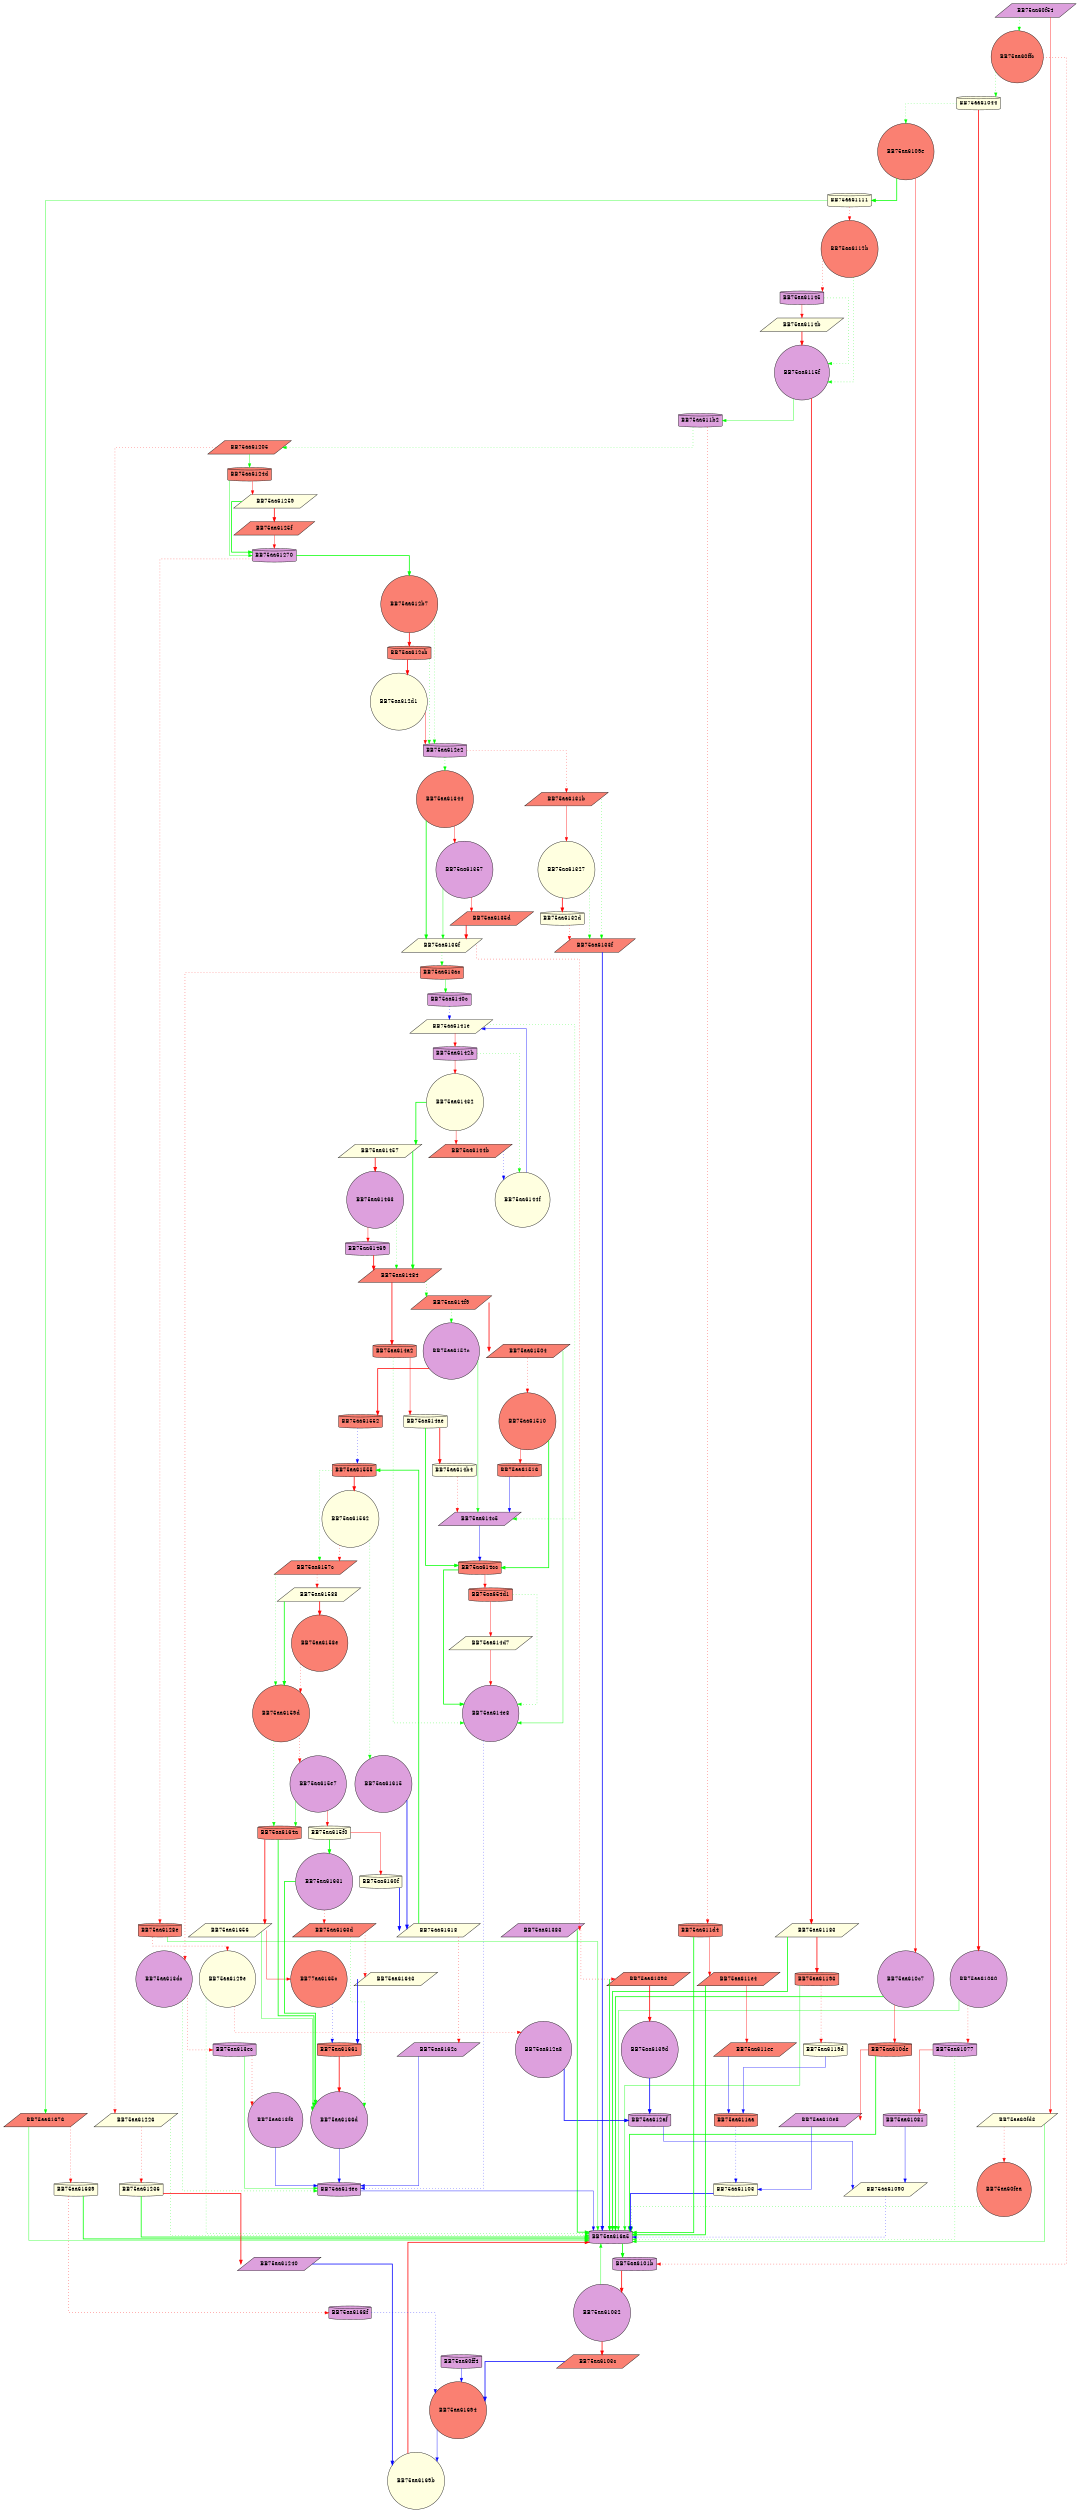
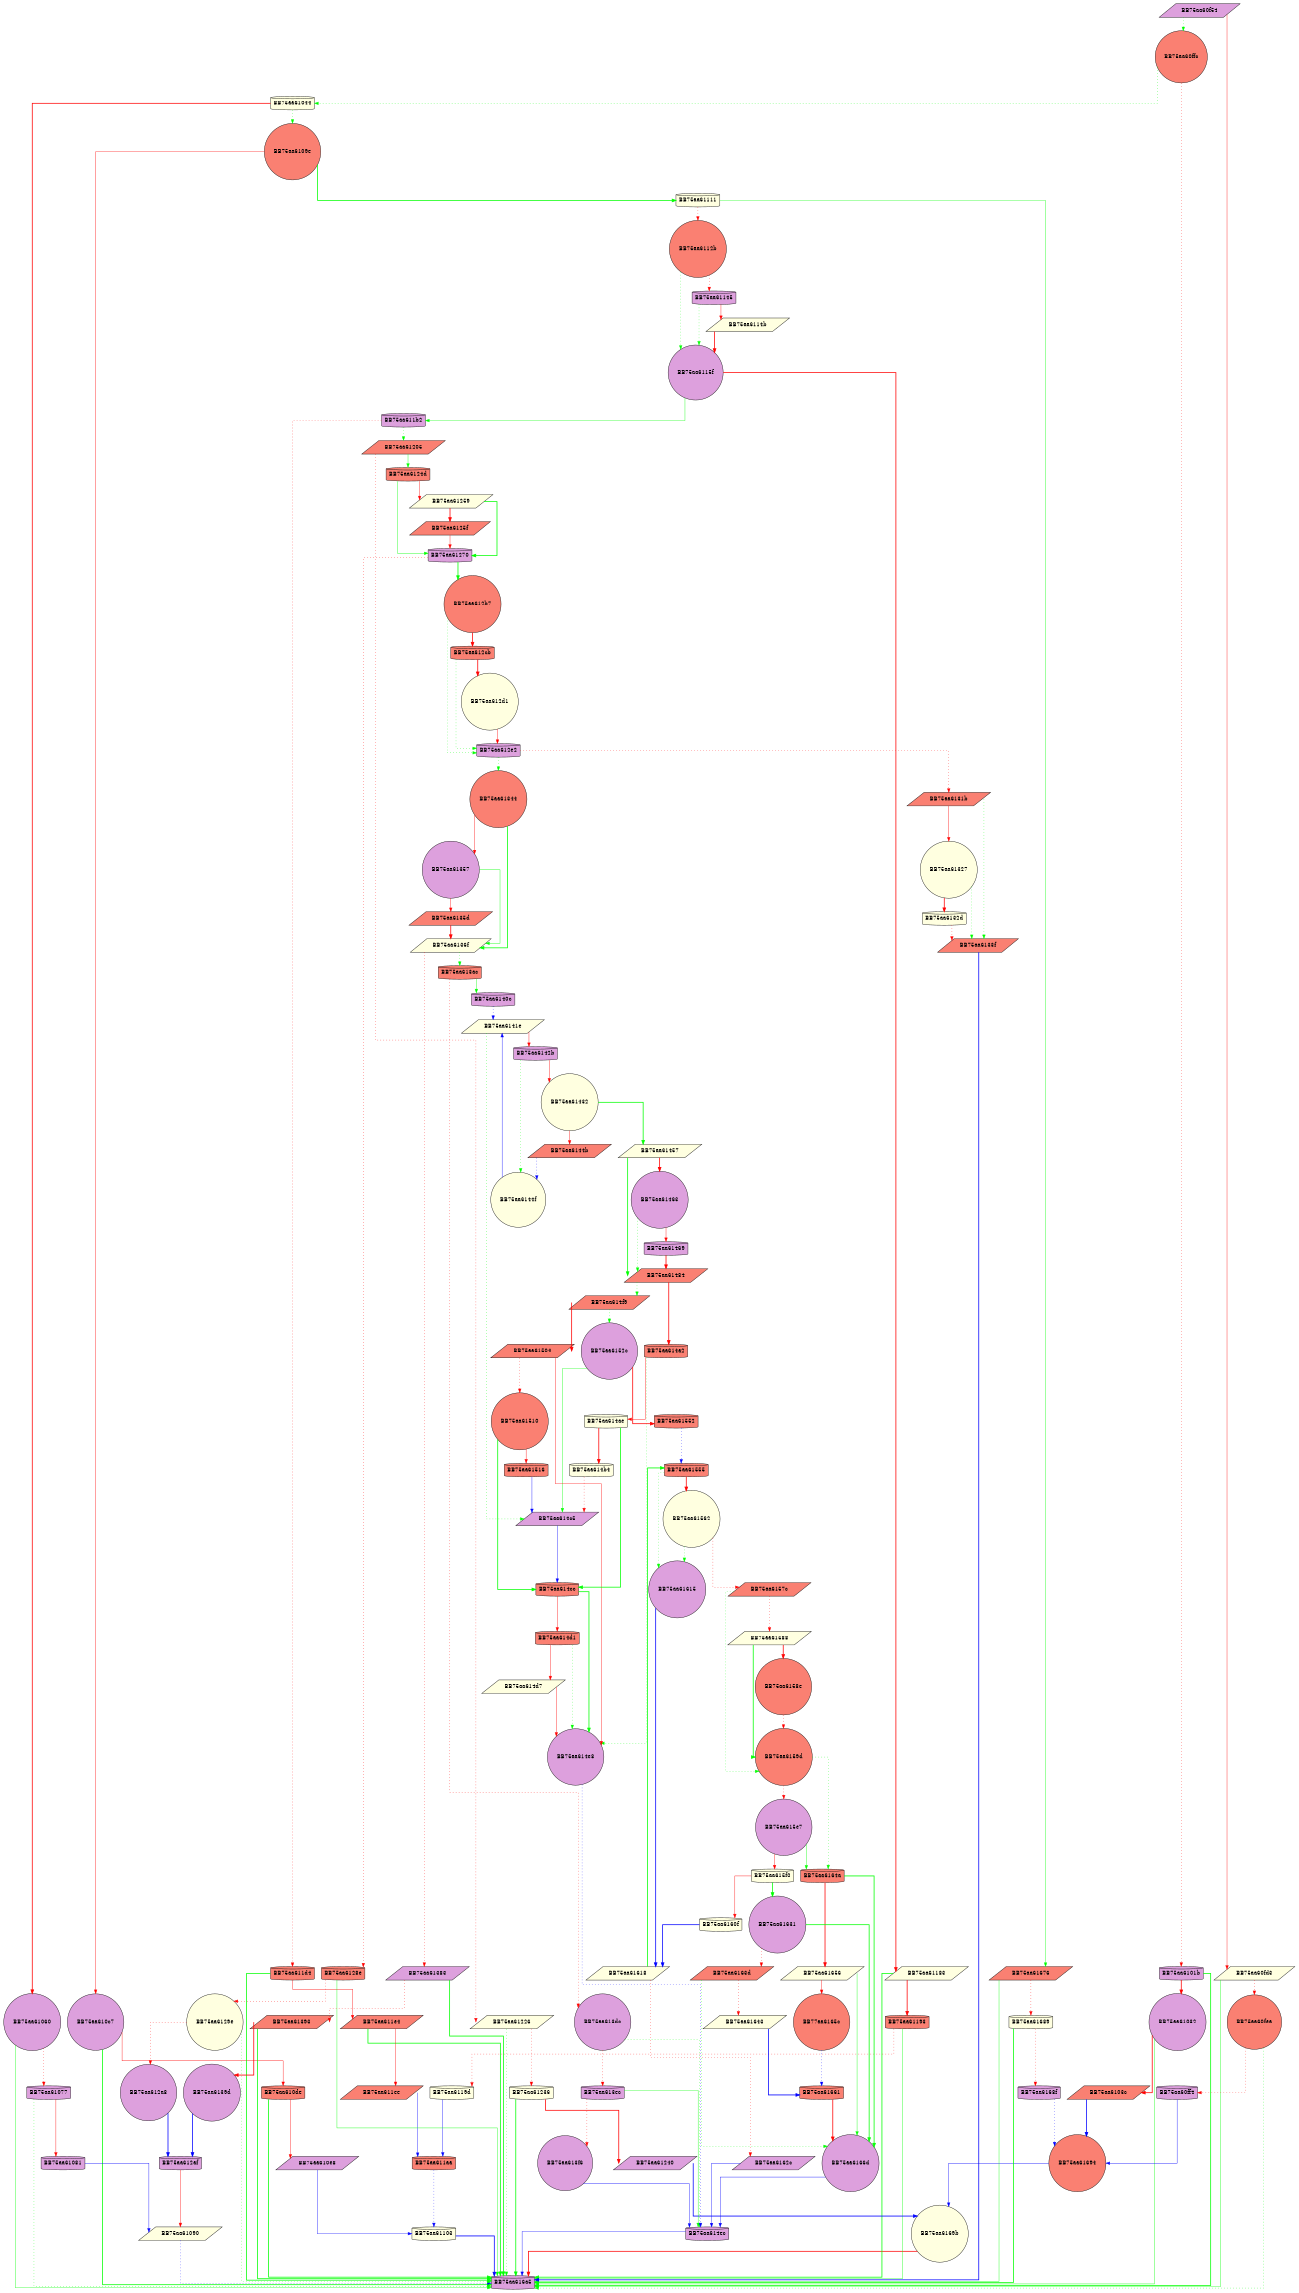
(320, 1507) -> (659, 1515)
(563, 1558) -> (601, 1527)
(491, 1595) -> (557, 1638)
none -> (1245, 2092)
(773, 2141) -> (180, 2196)
(623, 2249) -> (1211, 2263)
